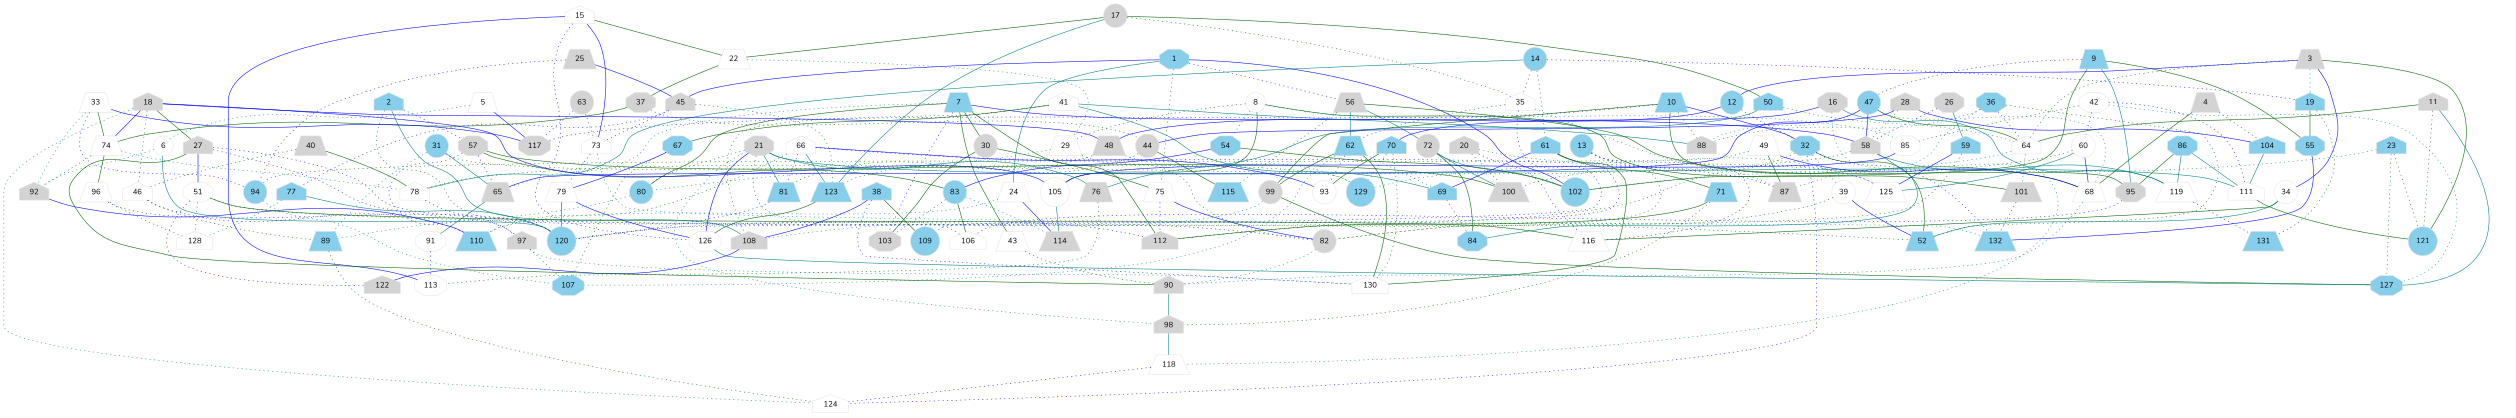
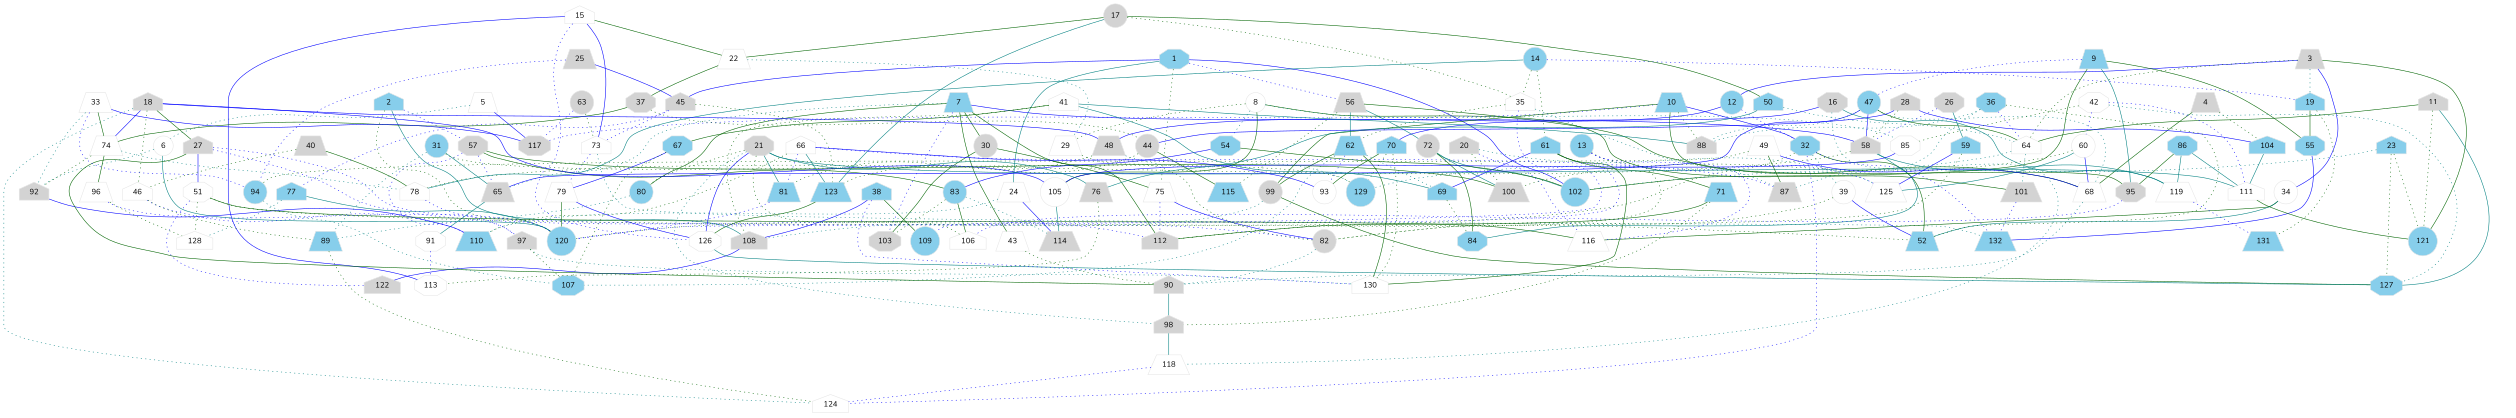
(762, 177) -> none
